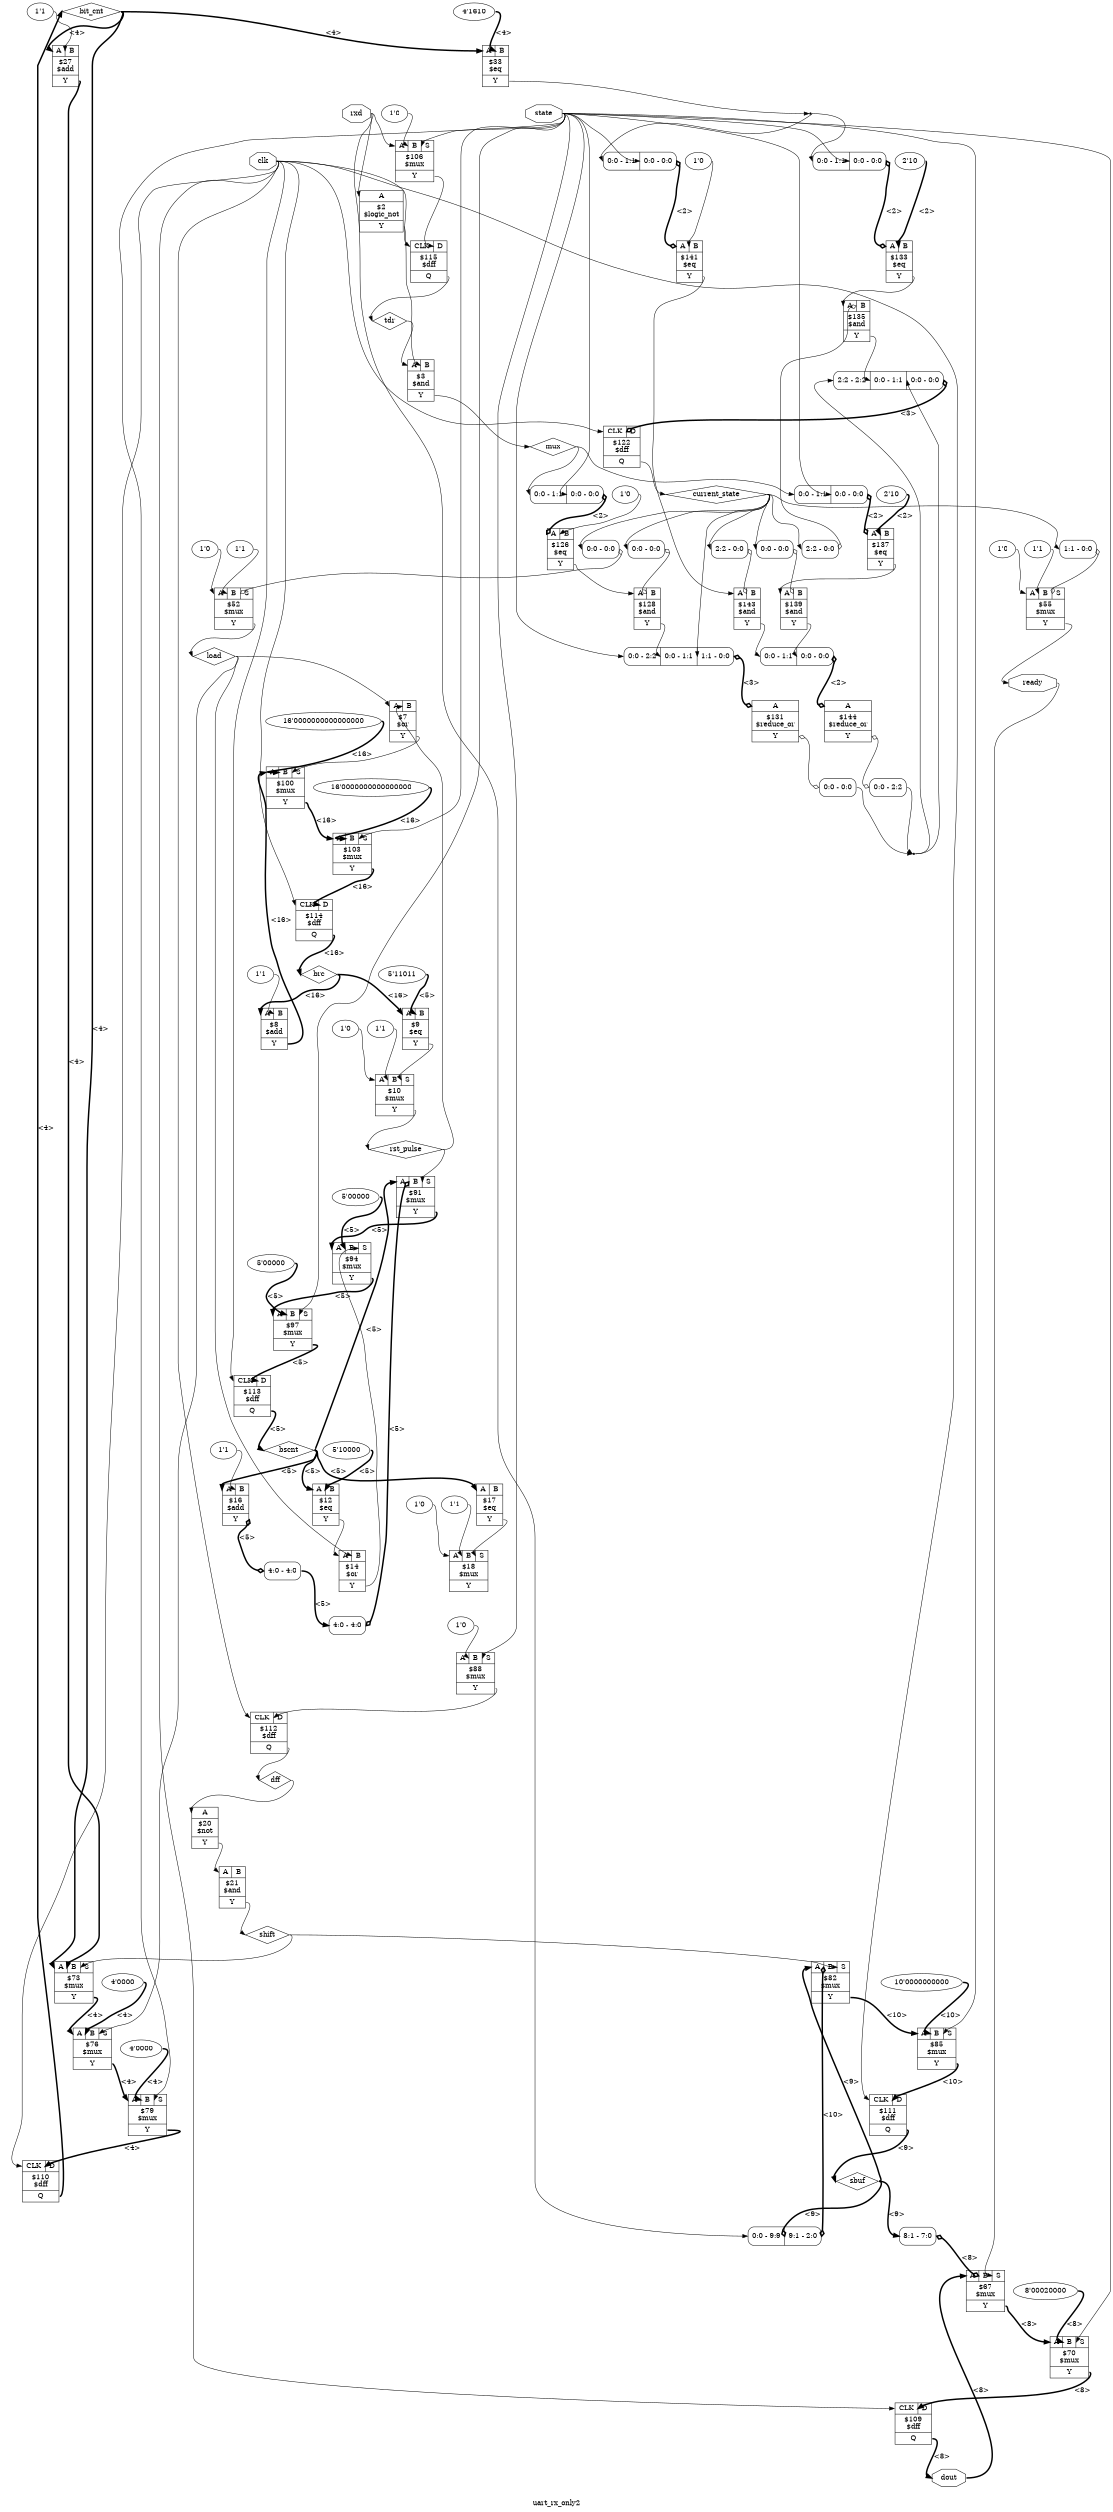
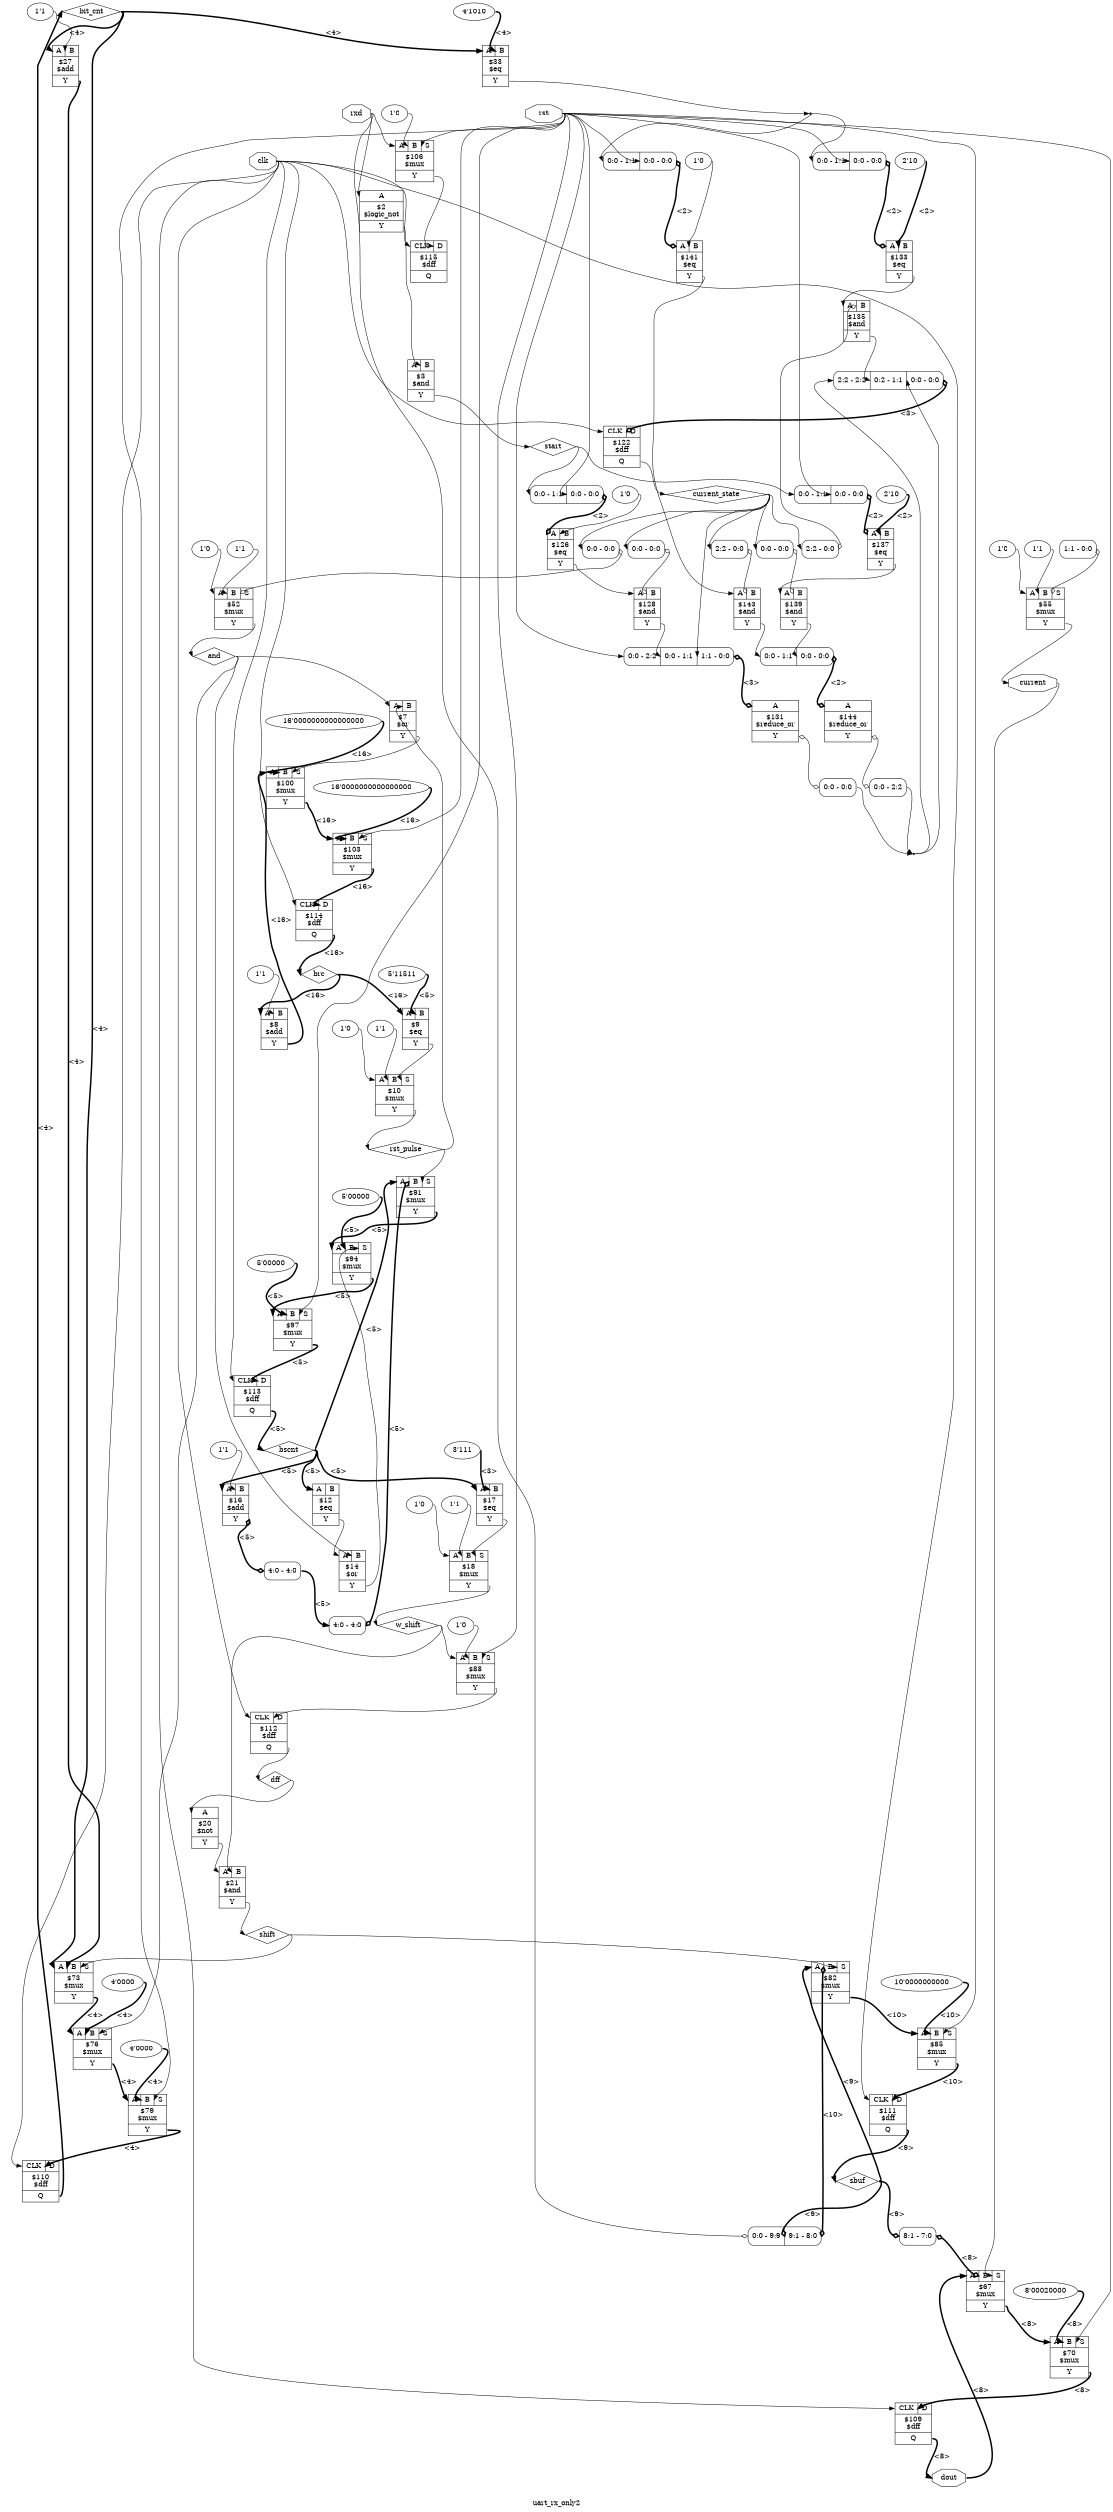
(474, 12) -> (474, 12)
(544, 114) -> (544, 114)
(390, 321) -> none
(888, 380) -> (888, 380)
(553, 447) -> (553, 447)
(921, 506) -> none
(214, 656) -> (214, 656)
(1033, 683) -> (1033, 683)
(402, 975) -> (402, 975)
(498, 1245) -> (498, 1245)
(346, 1450) -> none
none -> (462, 1450)
none -> (408, 1626)
(889, 2206) -> (889, 2206)
(803, 2236) -> (803, 2236)
